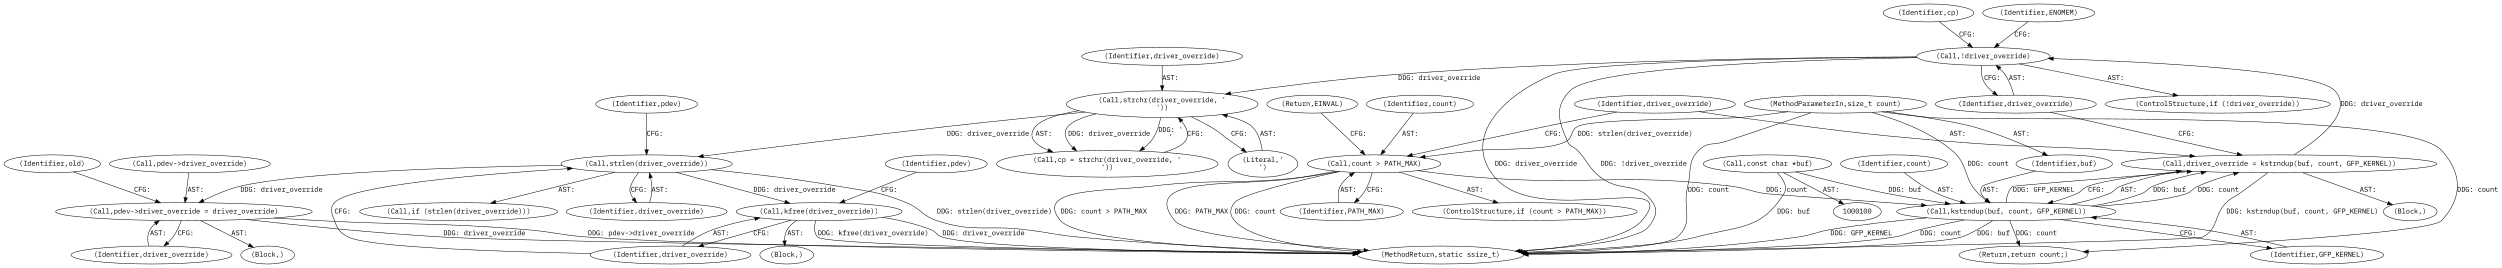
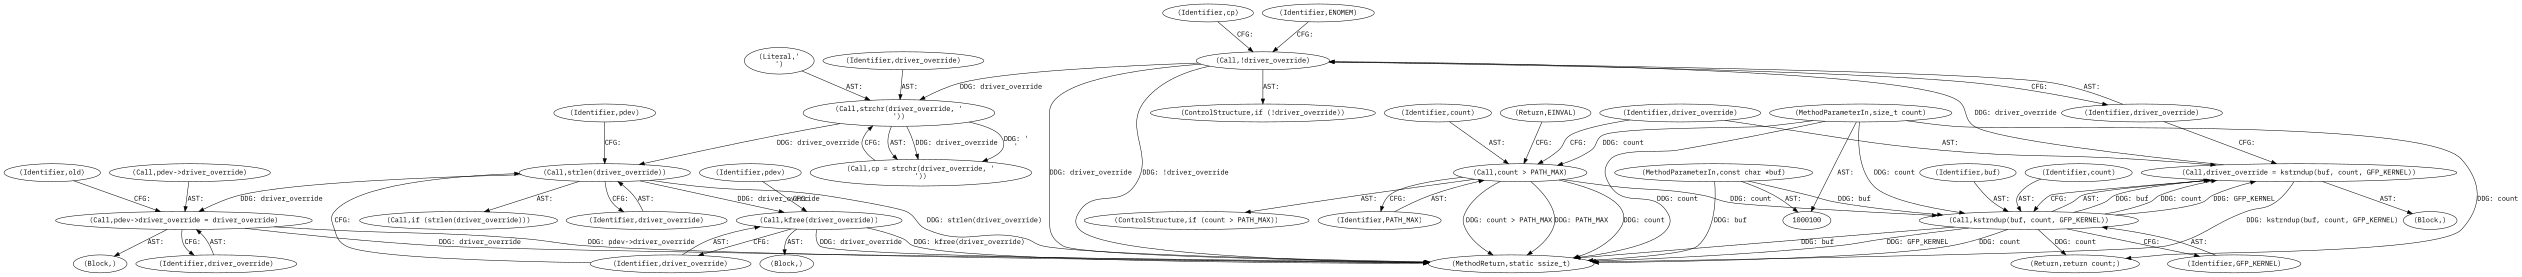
(1967, 125) -> (1835, 164)
(1218, 131) -> none
(1635, 134) -> (1623, 143)
(1767, 164) -> (1714, 173)
